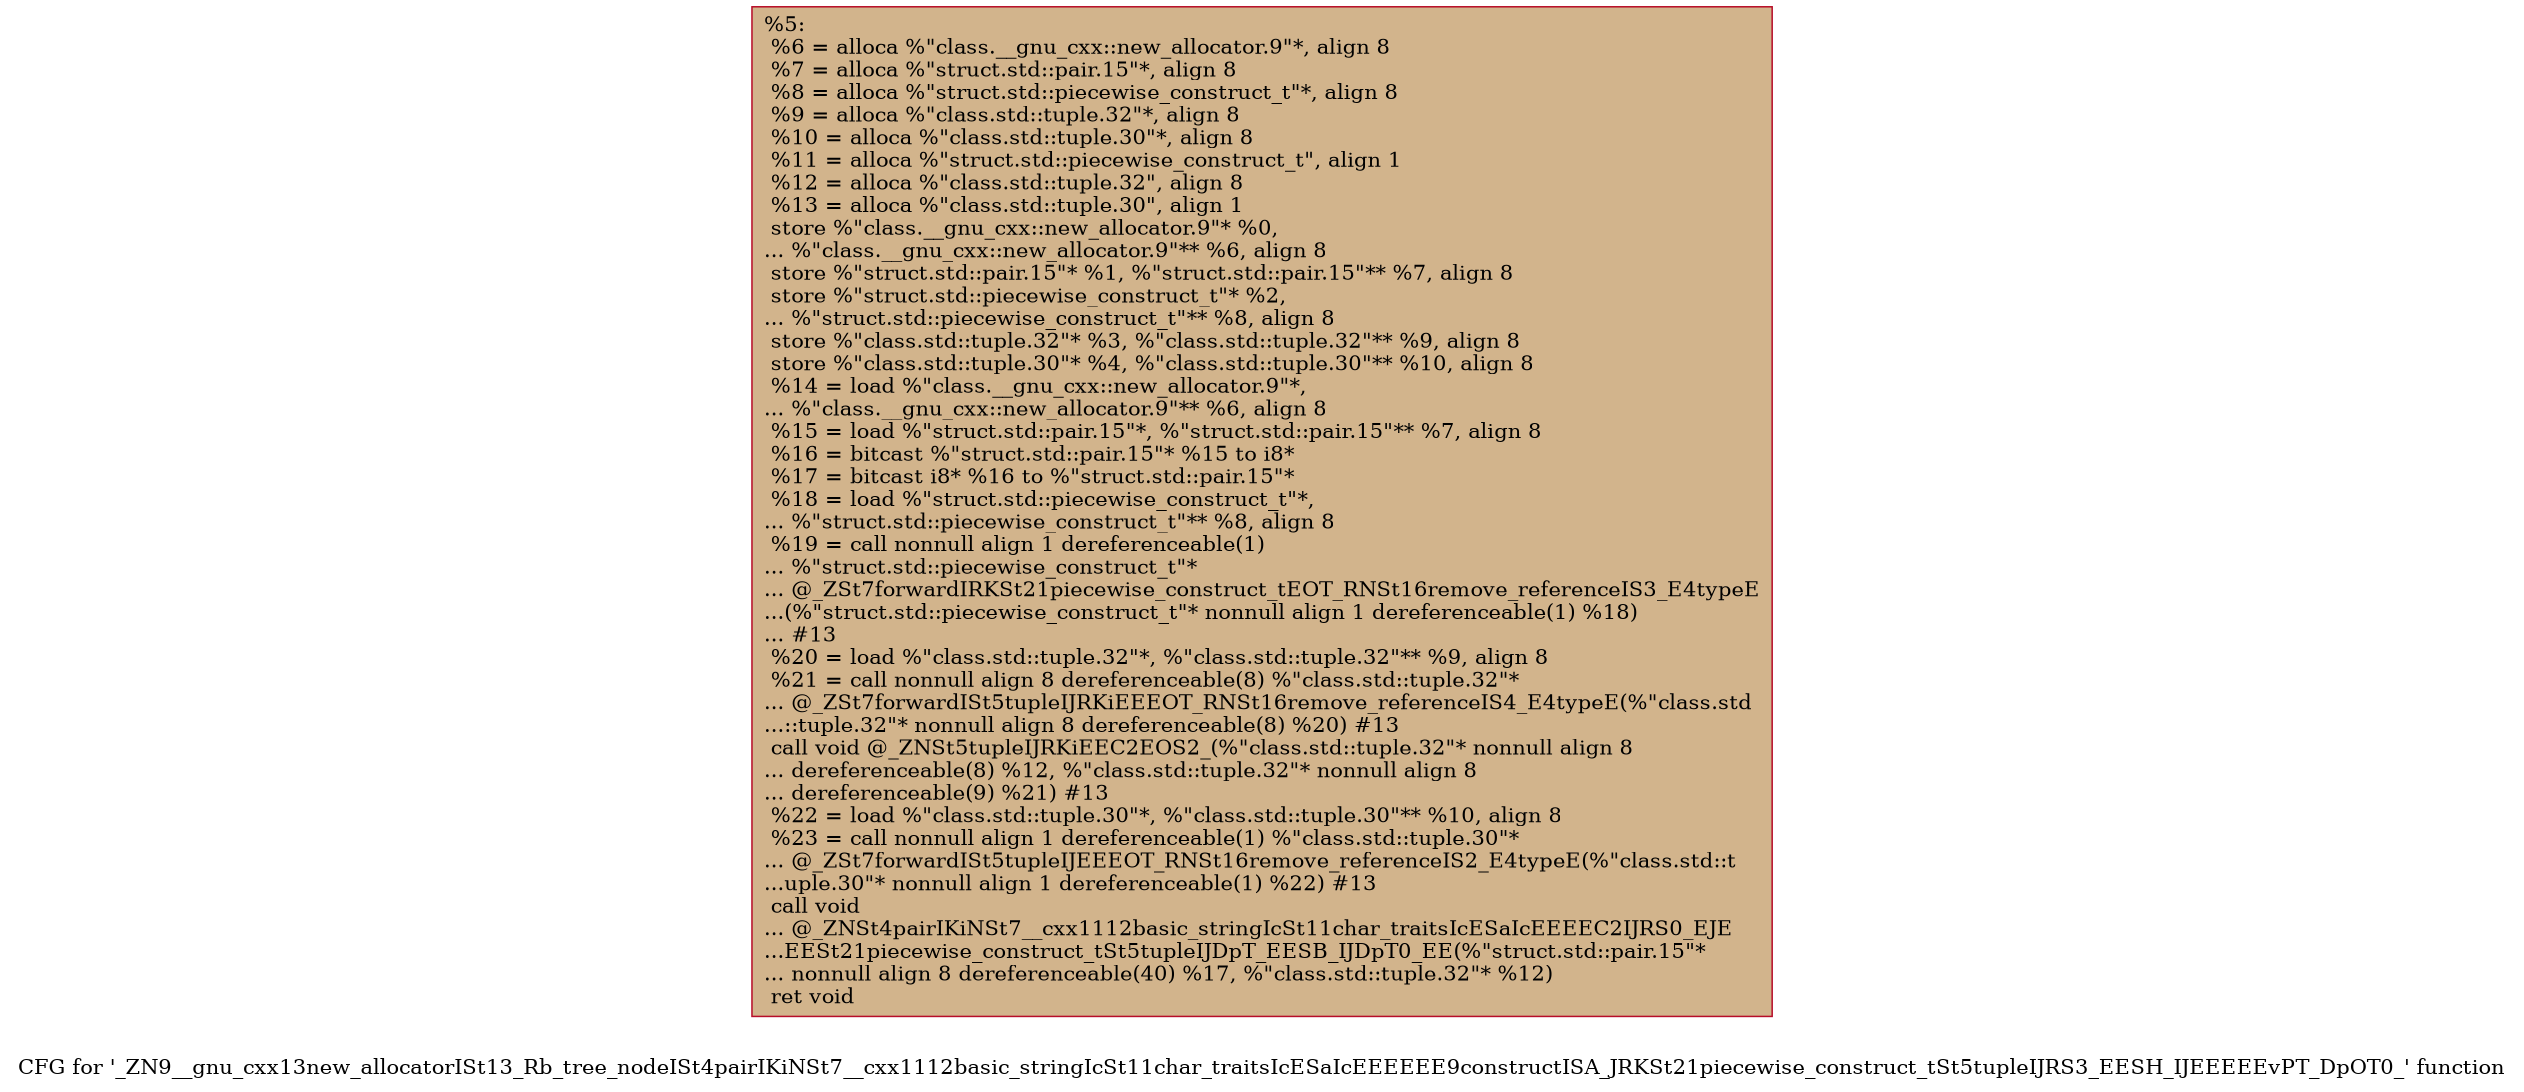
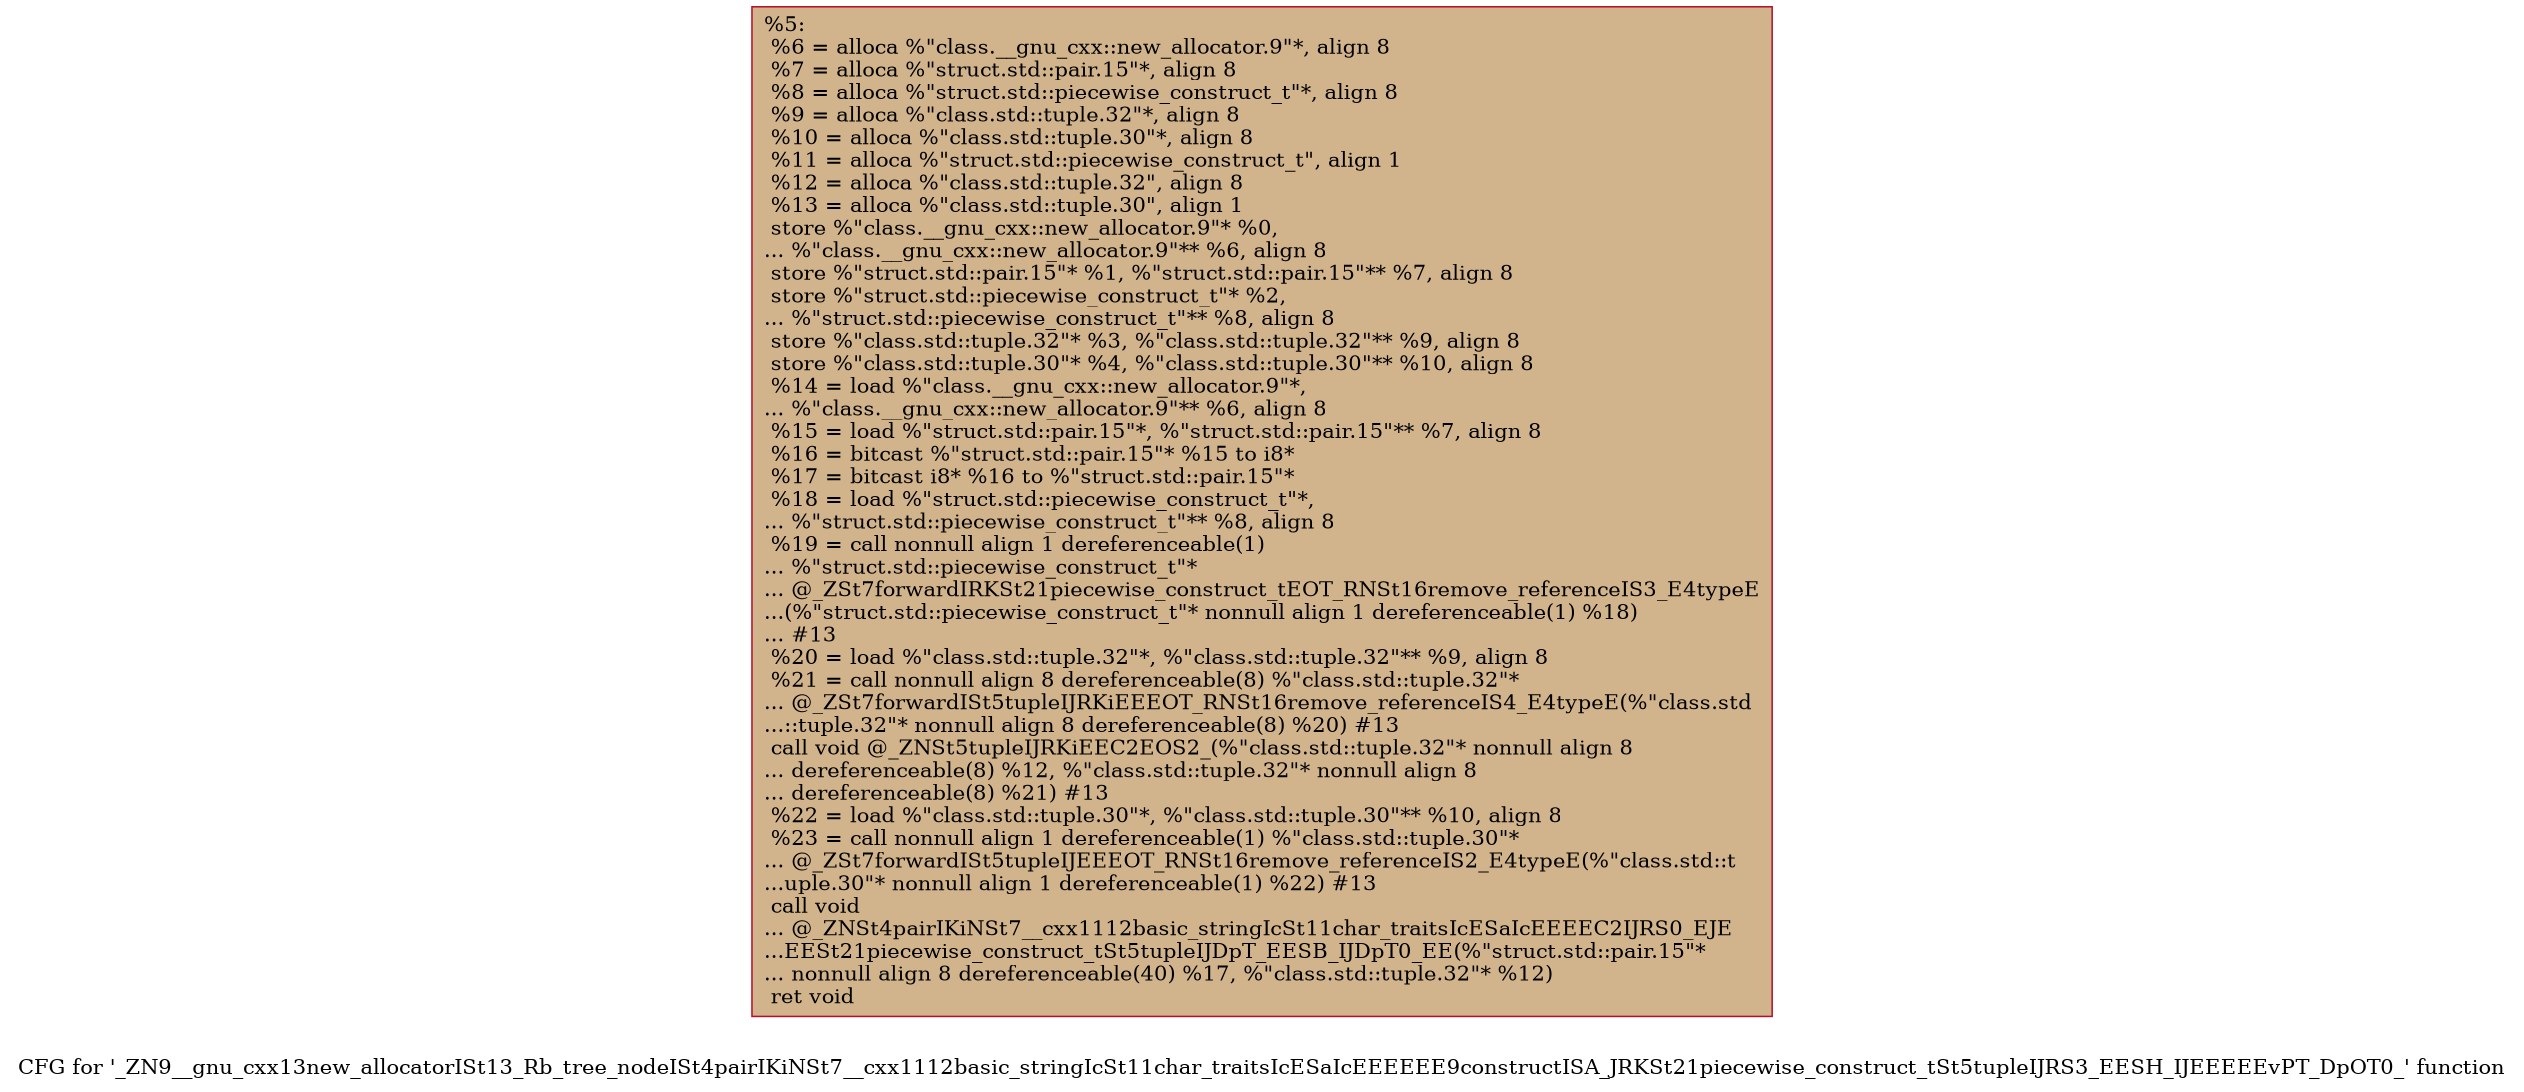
(937, 793) -> (937, 793)
